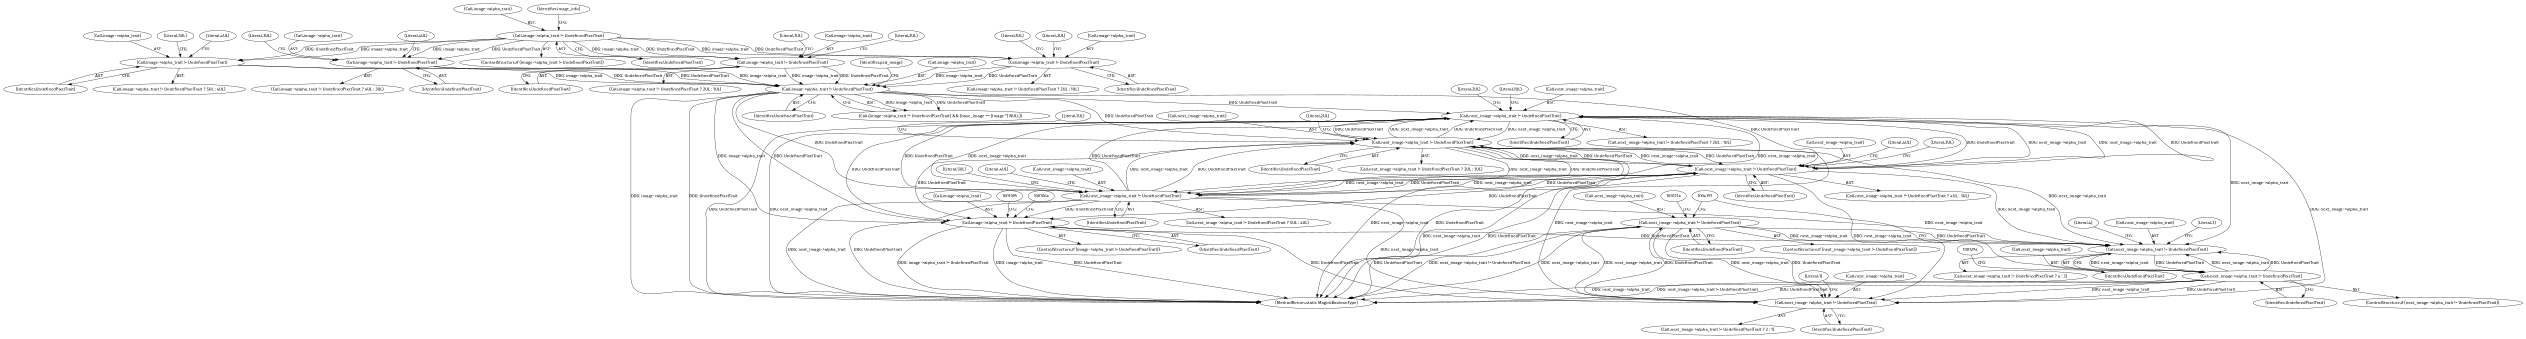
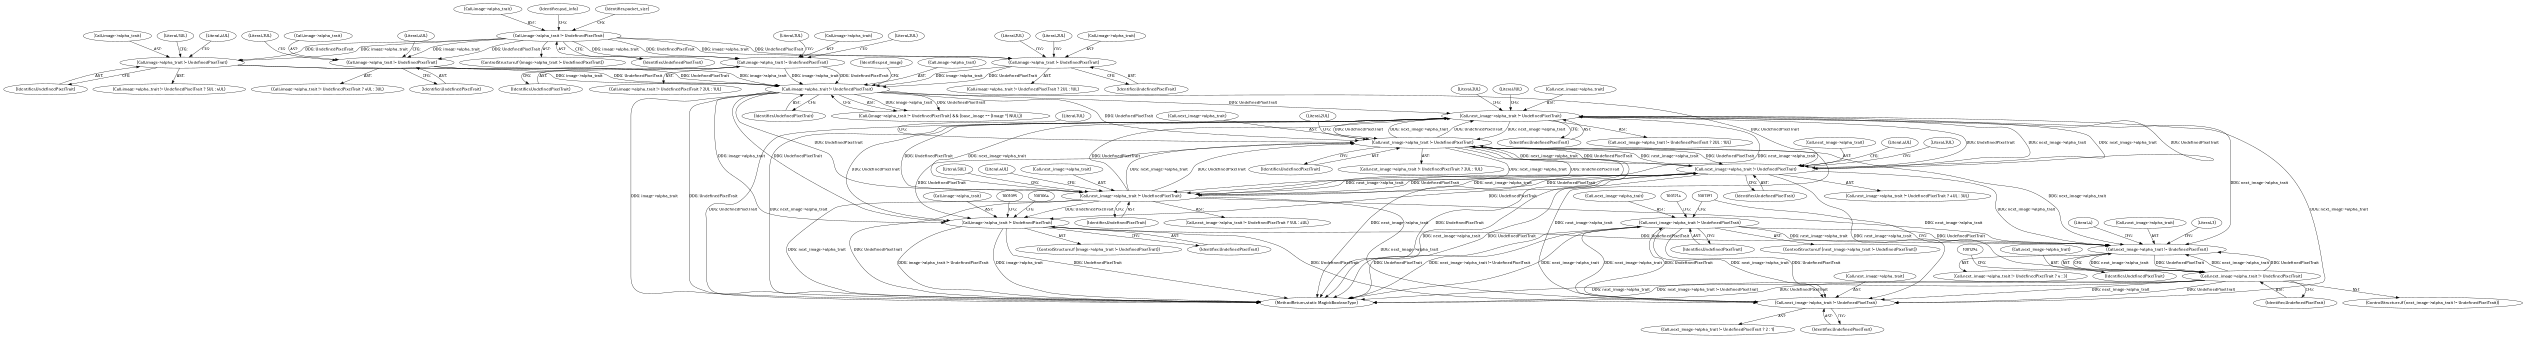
(559, 9) -> (559, 9)
none -> (627, 9)
(1705, 196) -> (1705, 196)
(1814, 276) -> none
